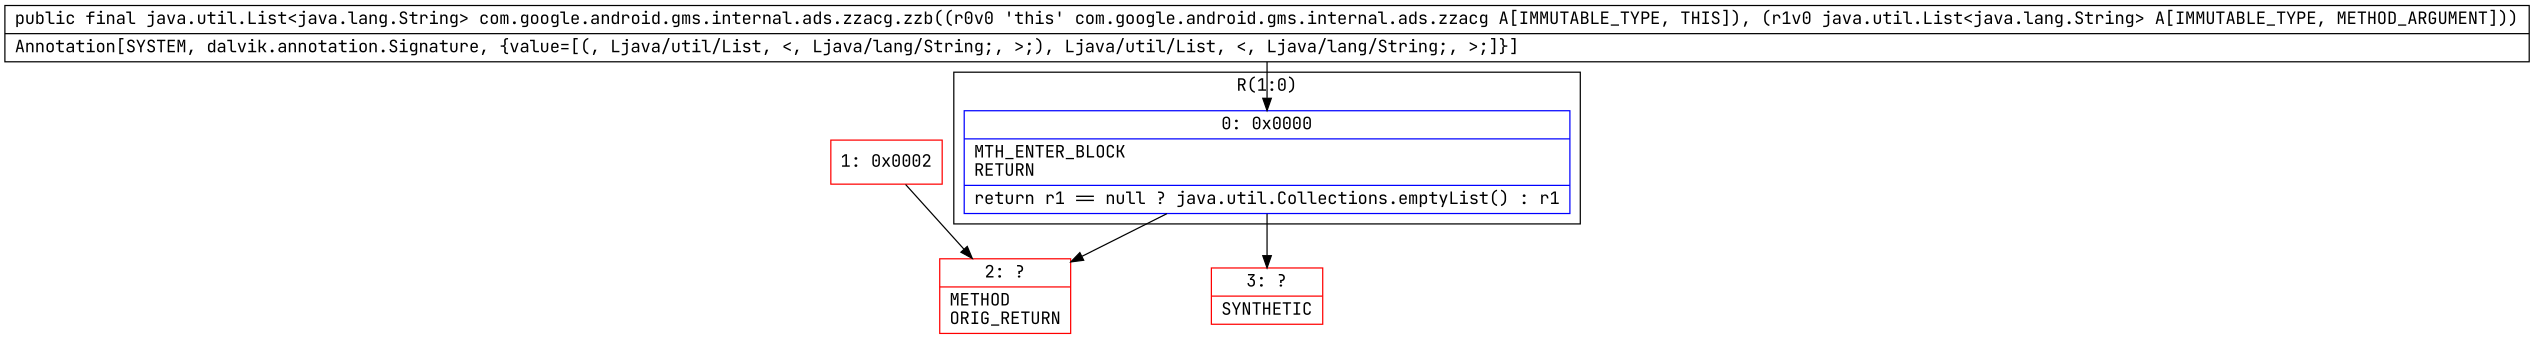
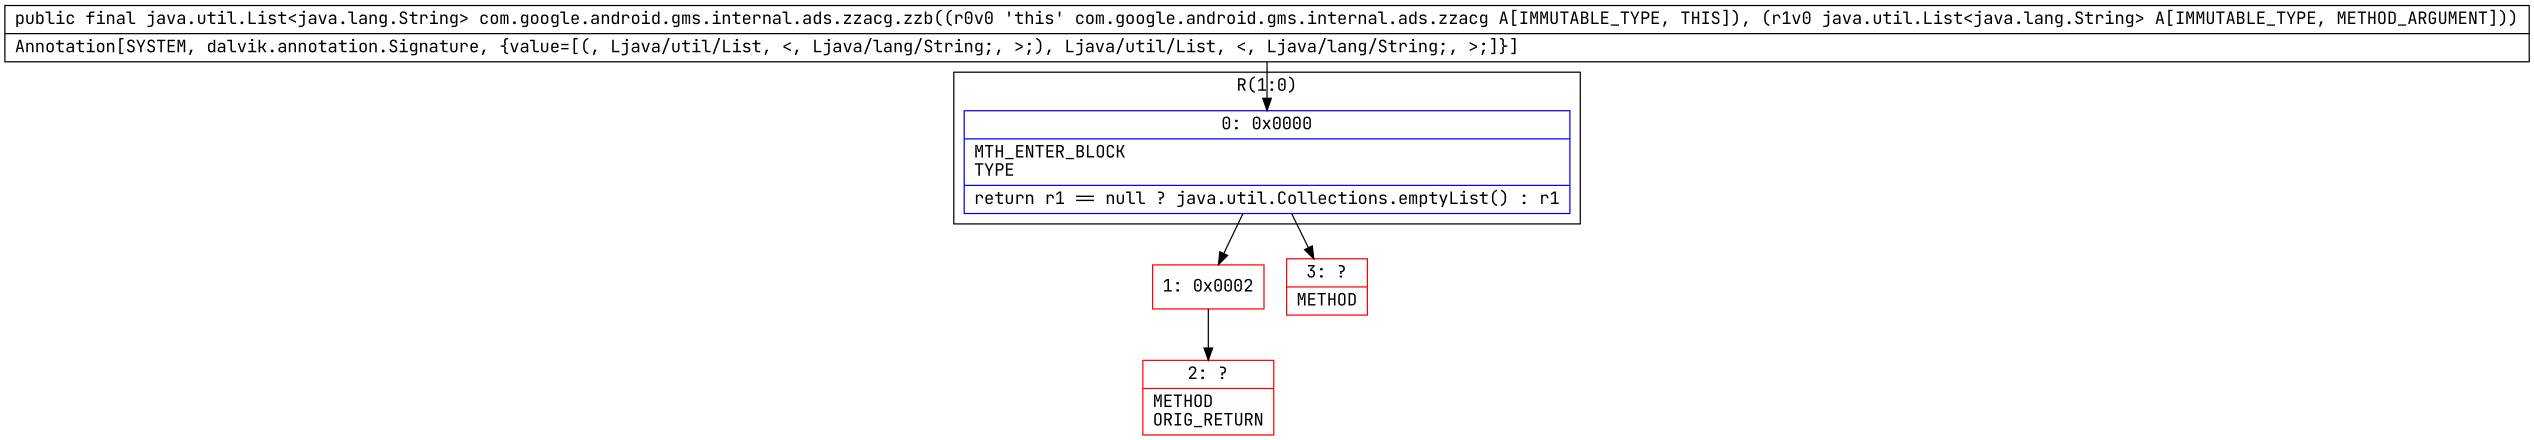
(1005, 171) -> (995, 171)
(1124, 235) -> (1233, 234)
(1267, 310) -> (1327, 300)
